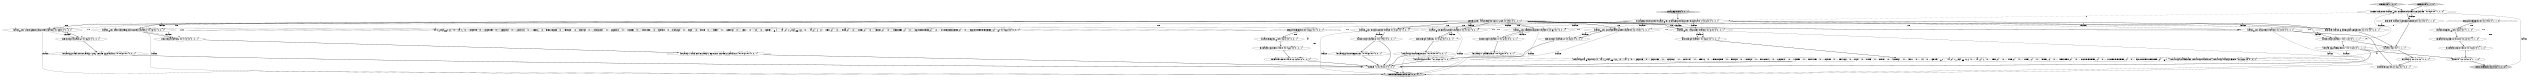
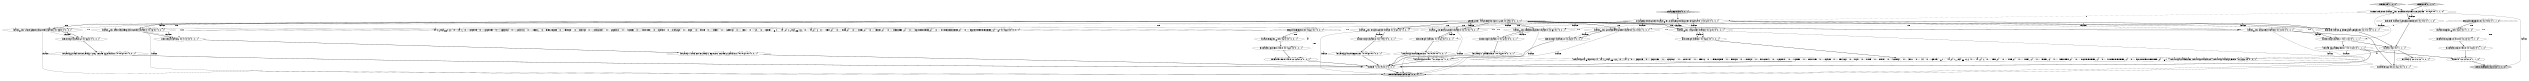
(2456, 34) -> none
(1390, 52) -> (1441, 56)
(2405, 63) -> (2394, 57)
